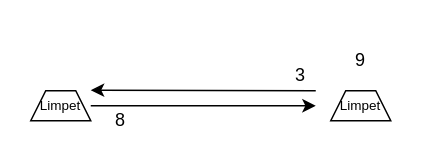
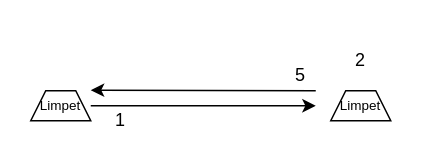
(361, 61) -> (361, 61)
(301, 76) -> (301, 76)
(121, 121) -> (121, 121)
